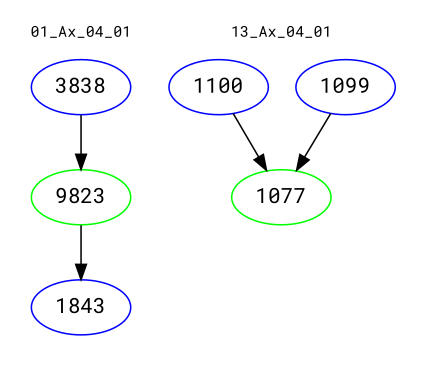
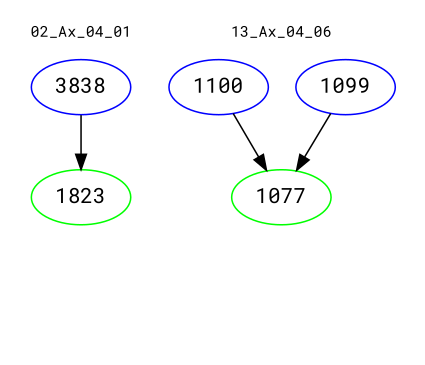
(82, 33) -> (82, 33)
(282, 33) -> (282, 33)
(81, 197) -> (81, 197)
(81, 307) -> none
